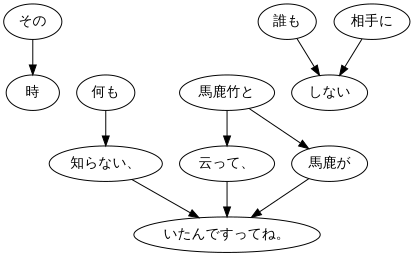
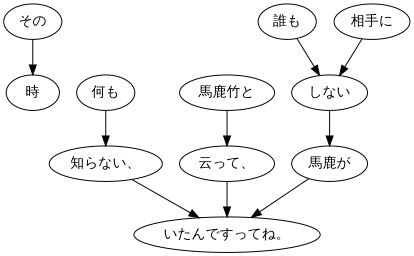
(275, 126) -> (330, 123)
